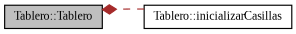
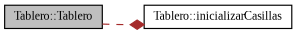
(130, 9) -> (116, 24)
